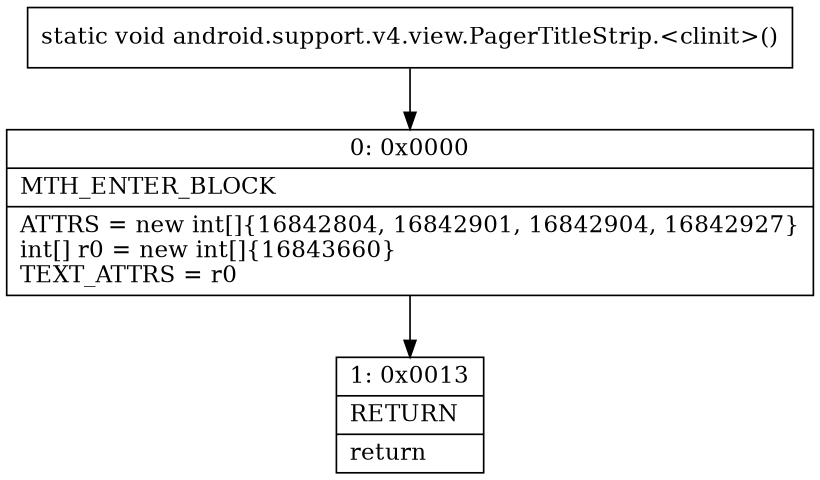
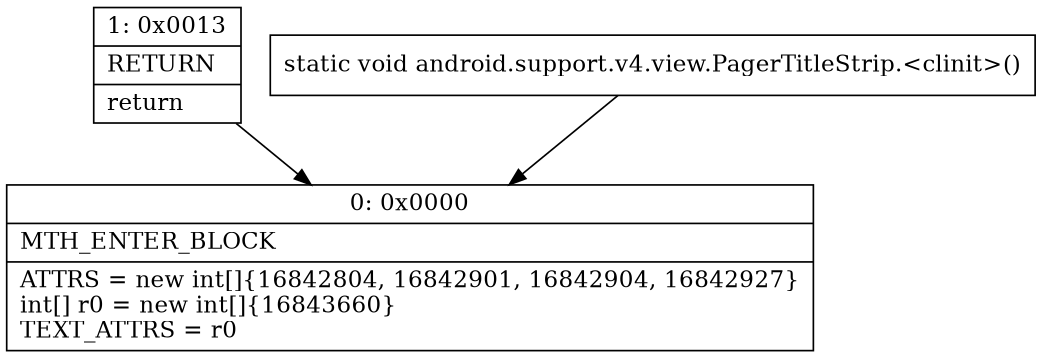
(410, 318) -> (267, 149)
